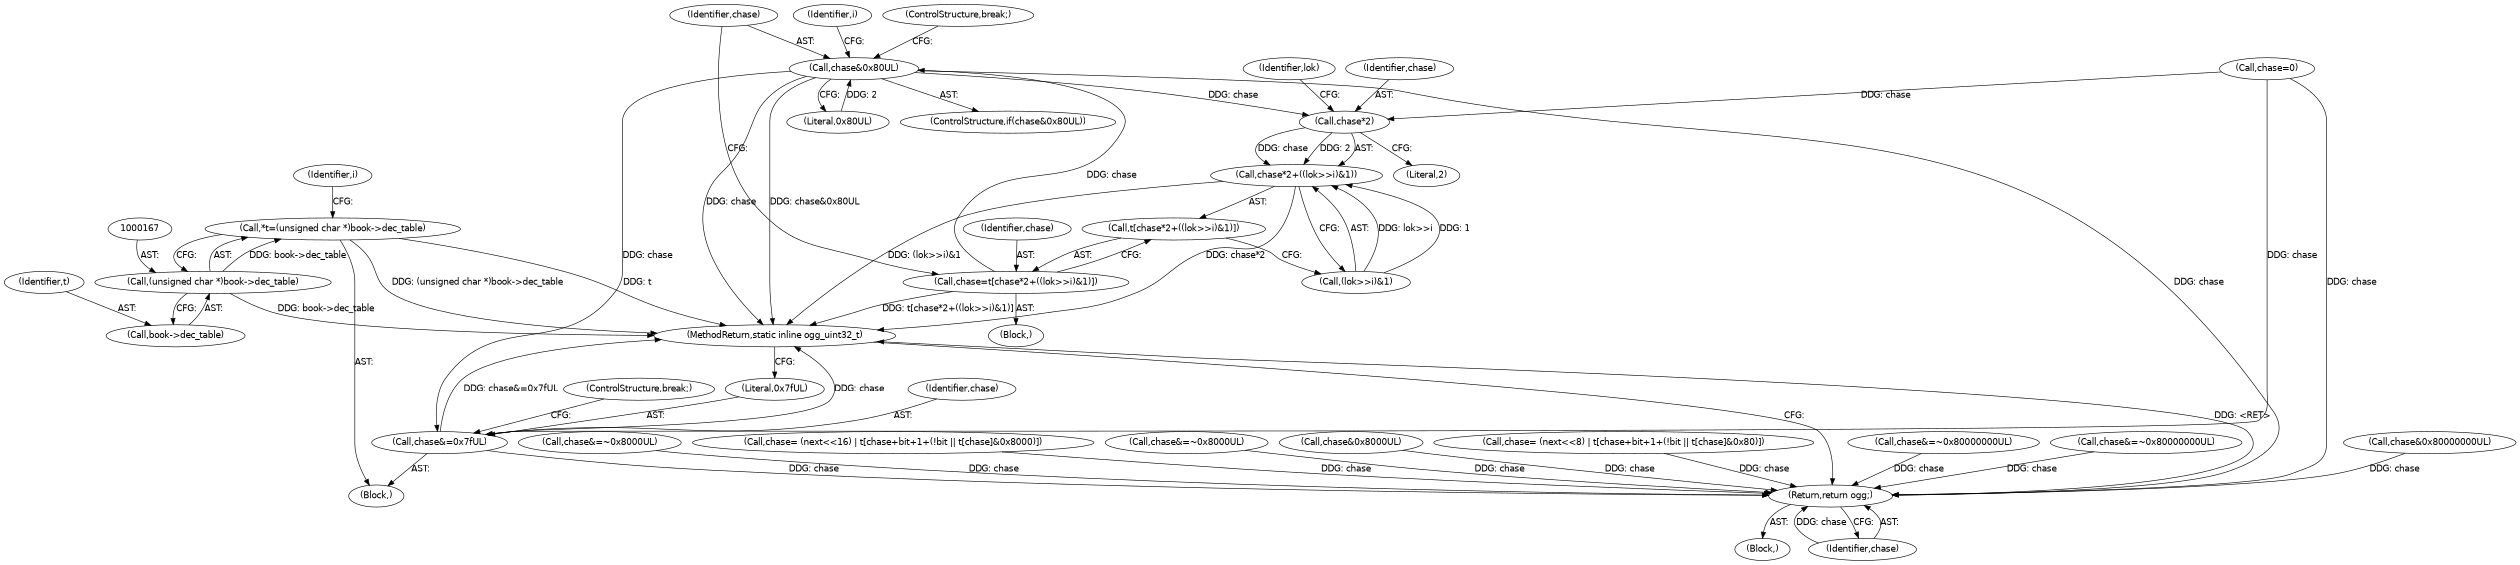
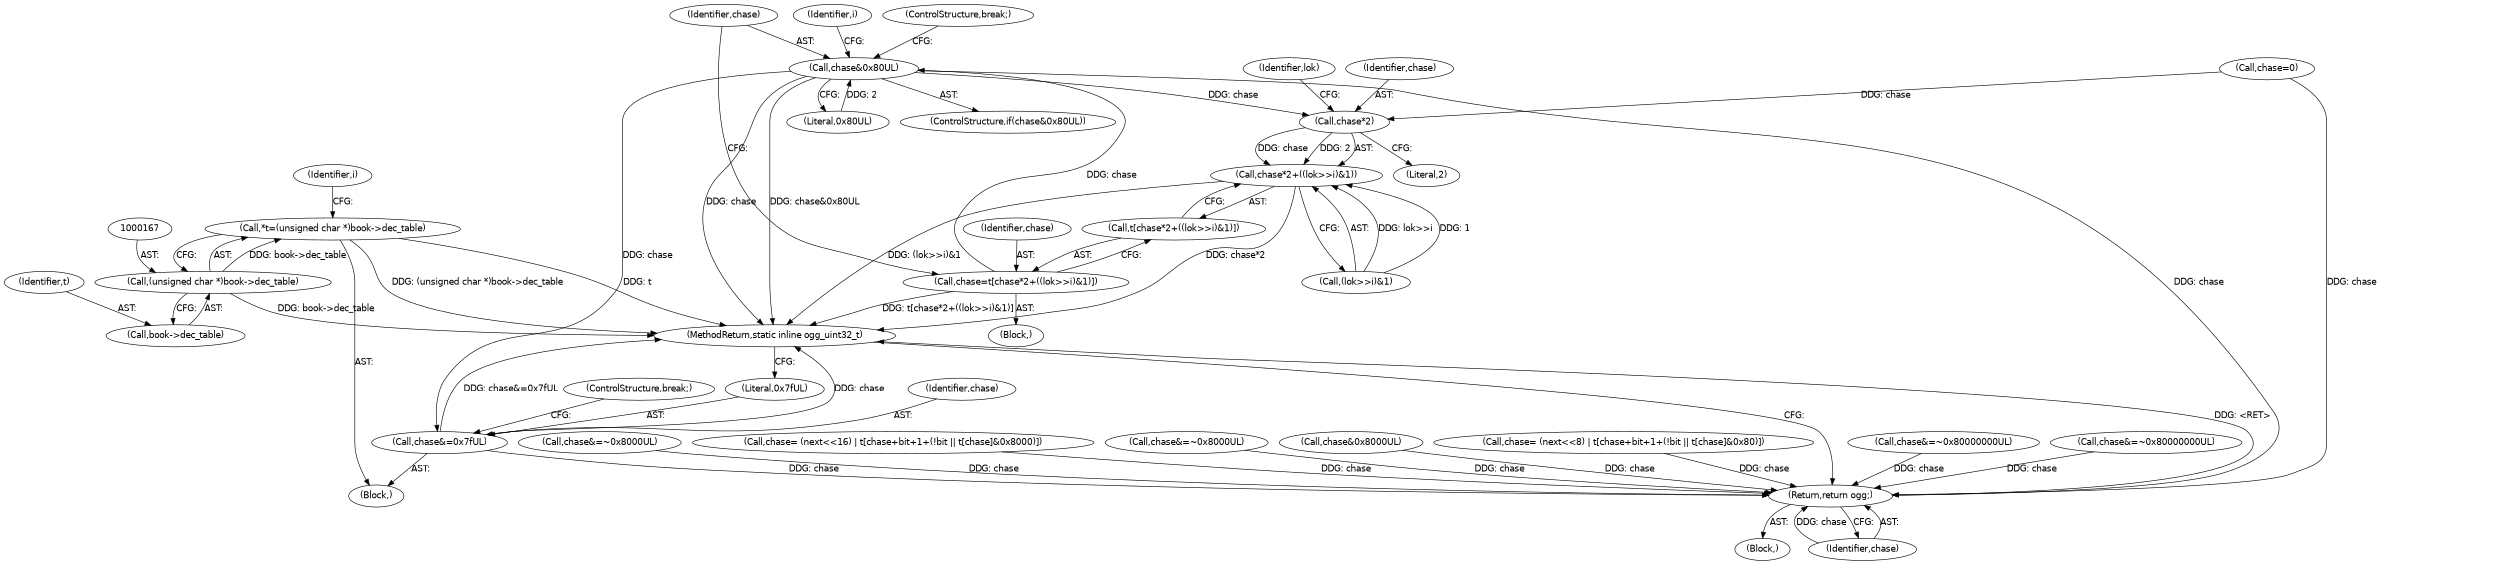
(1271, 253) -> (1205, 197)
(1547, 430) -> none
(2430, 443) -> none
